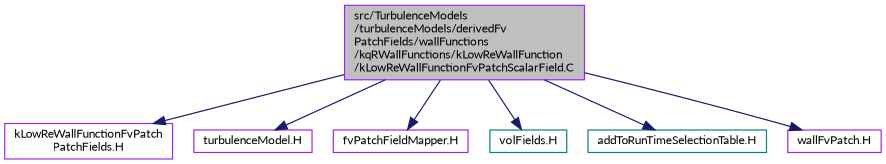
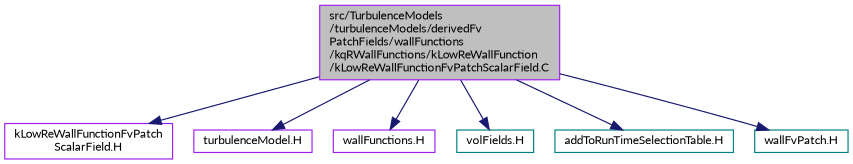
(89, 141) -> (89, 141)
(401, 141) -> (384, 141)
(834, 141) -> (801, 141)
